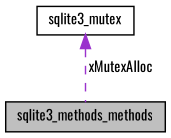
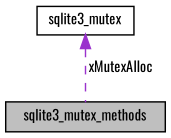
(85, 117) -> (85, 117)
